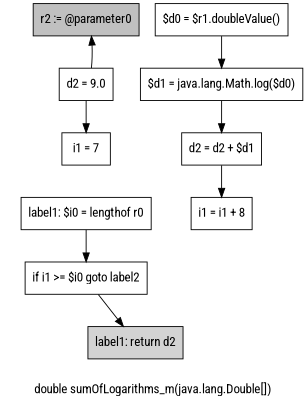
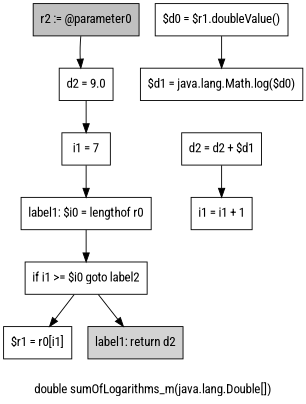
(92, 57) -> (80, 48)
(222, 112) -> none
none -> (86, 177)
(222, 214) -> (222, 214)
none -> (38, 343)
